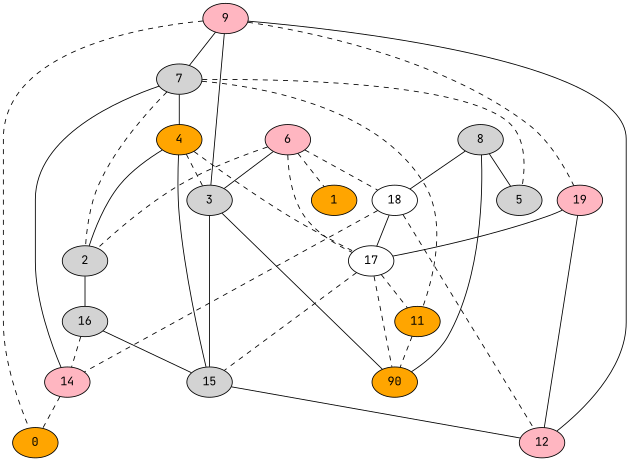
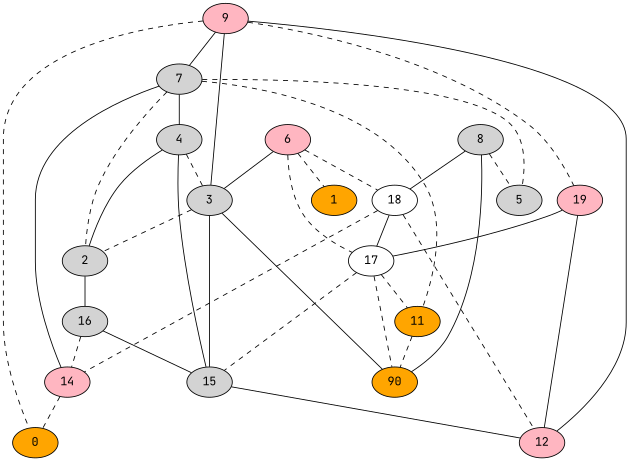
(179, 140) -> (179, 140)
(500, 170) -> (500, 170)
(172, 190) -> (147, 231)
(271, 205) -> none
